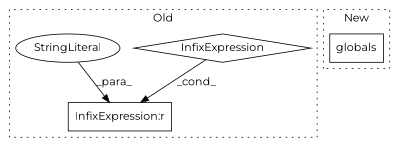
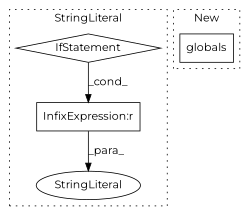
(163, 19) -> (88, 19)
(222, 48) -> (88, 48)
(91, 79) -> (88, 147)
